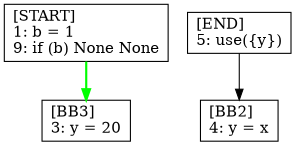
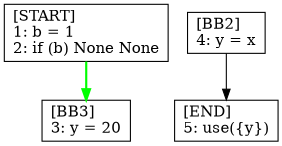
(86, 33) -> (86, 33)
(239, 71) -> (226, 71)
